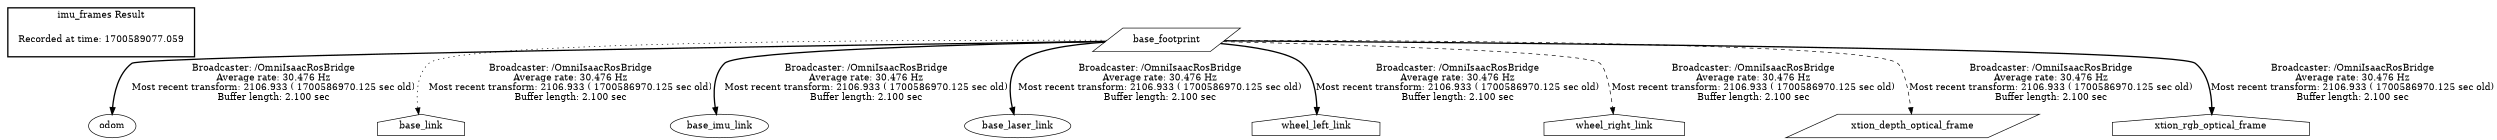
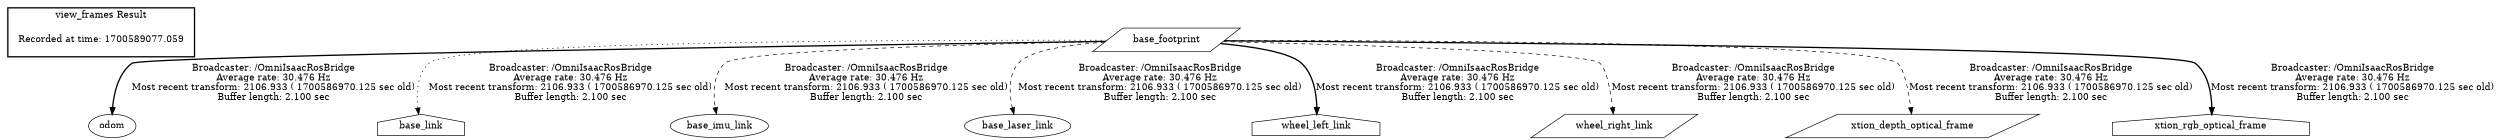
(101, 15) -> (101, 15)
(859, 49) -> (859, 49)
(1037, 53) -> (1037, 53)
(1614, 126) -> (1614, 126)
